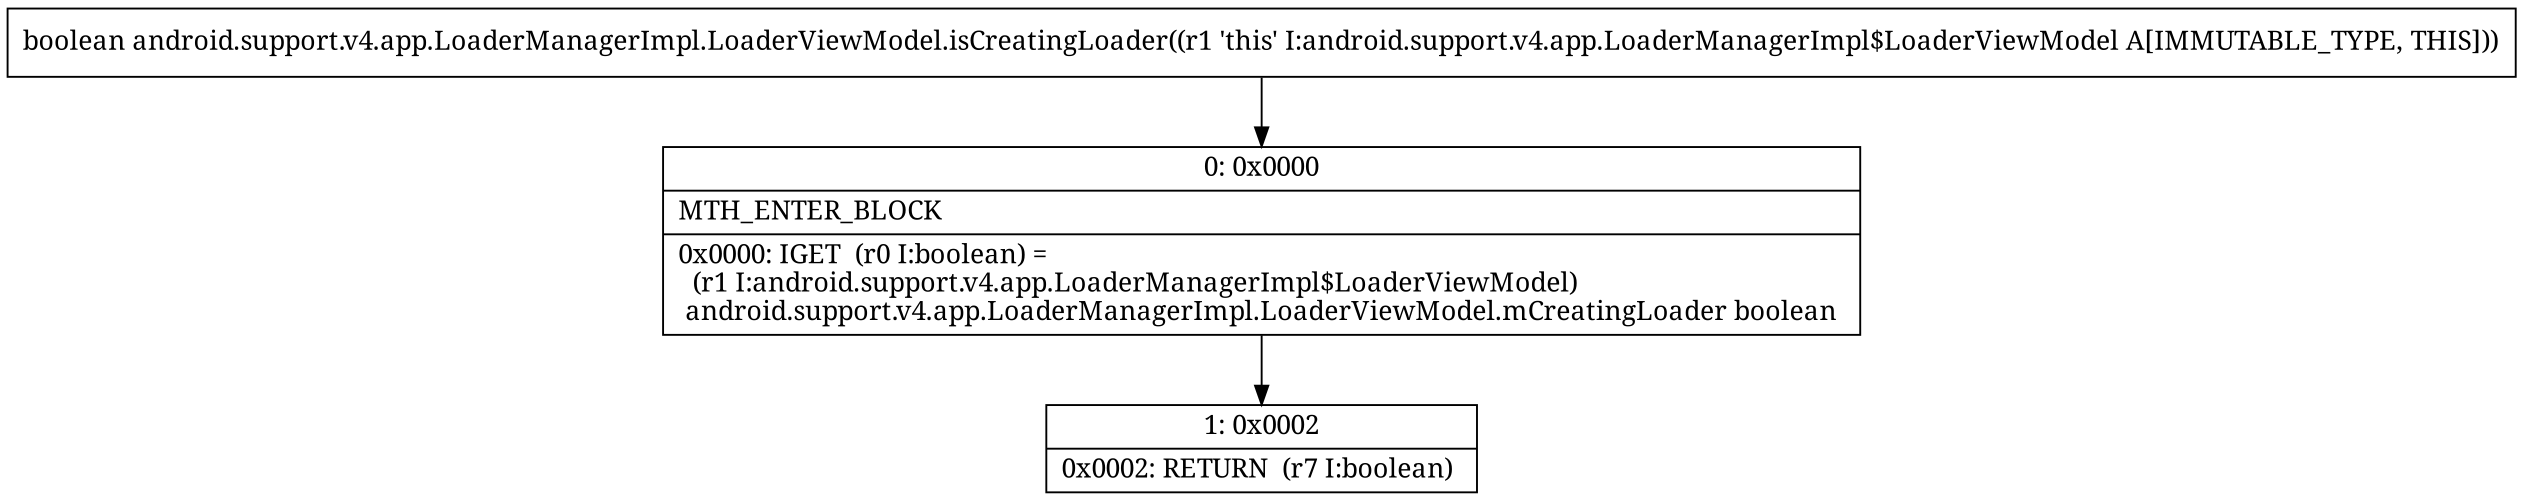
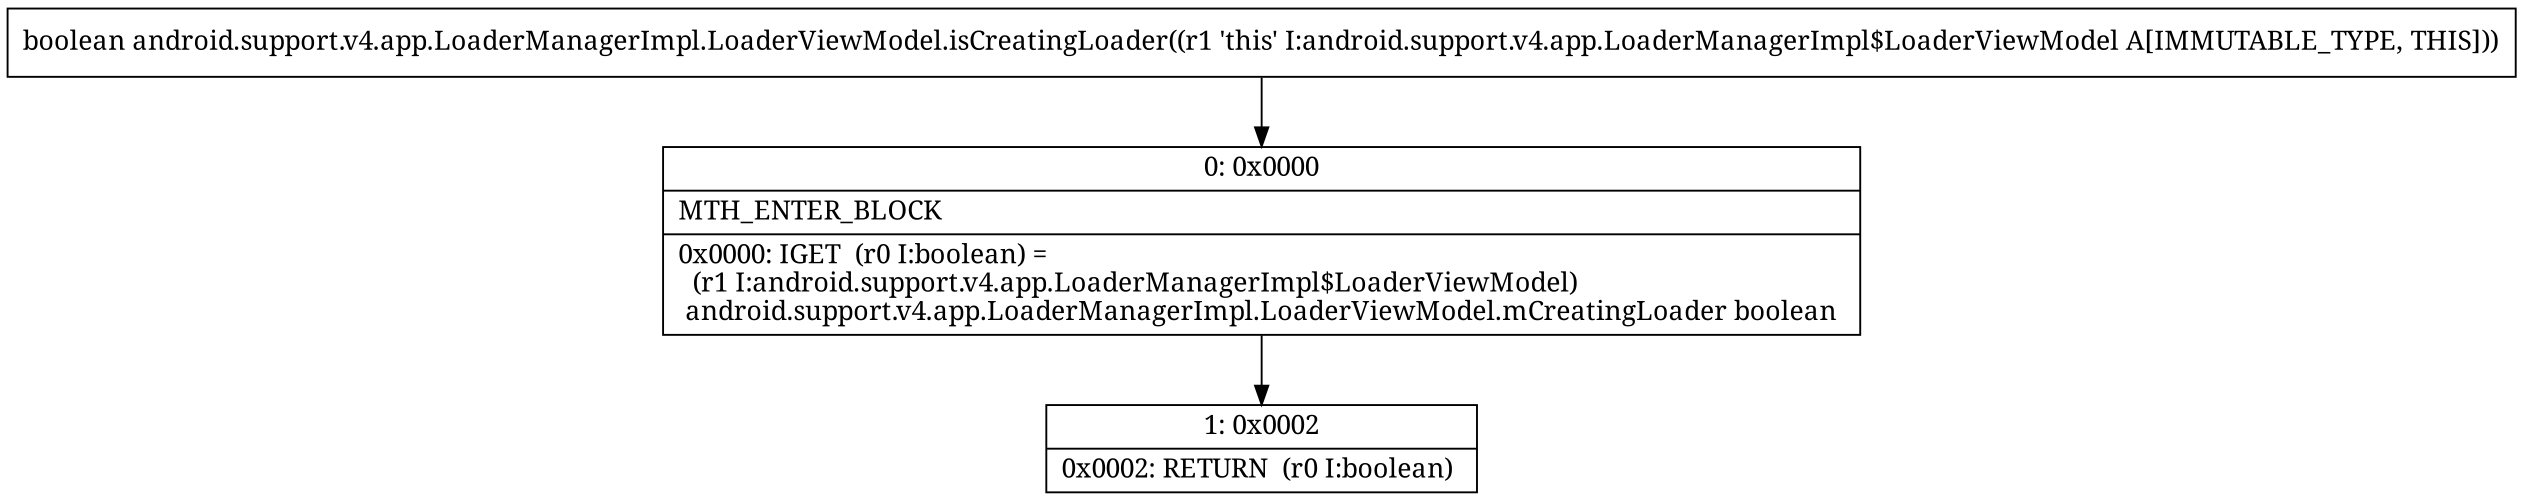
(1262, 470) -> (1262, 470)
